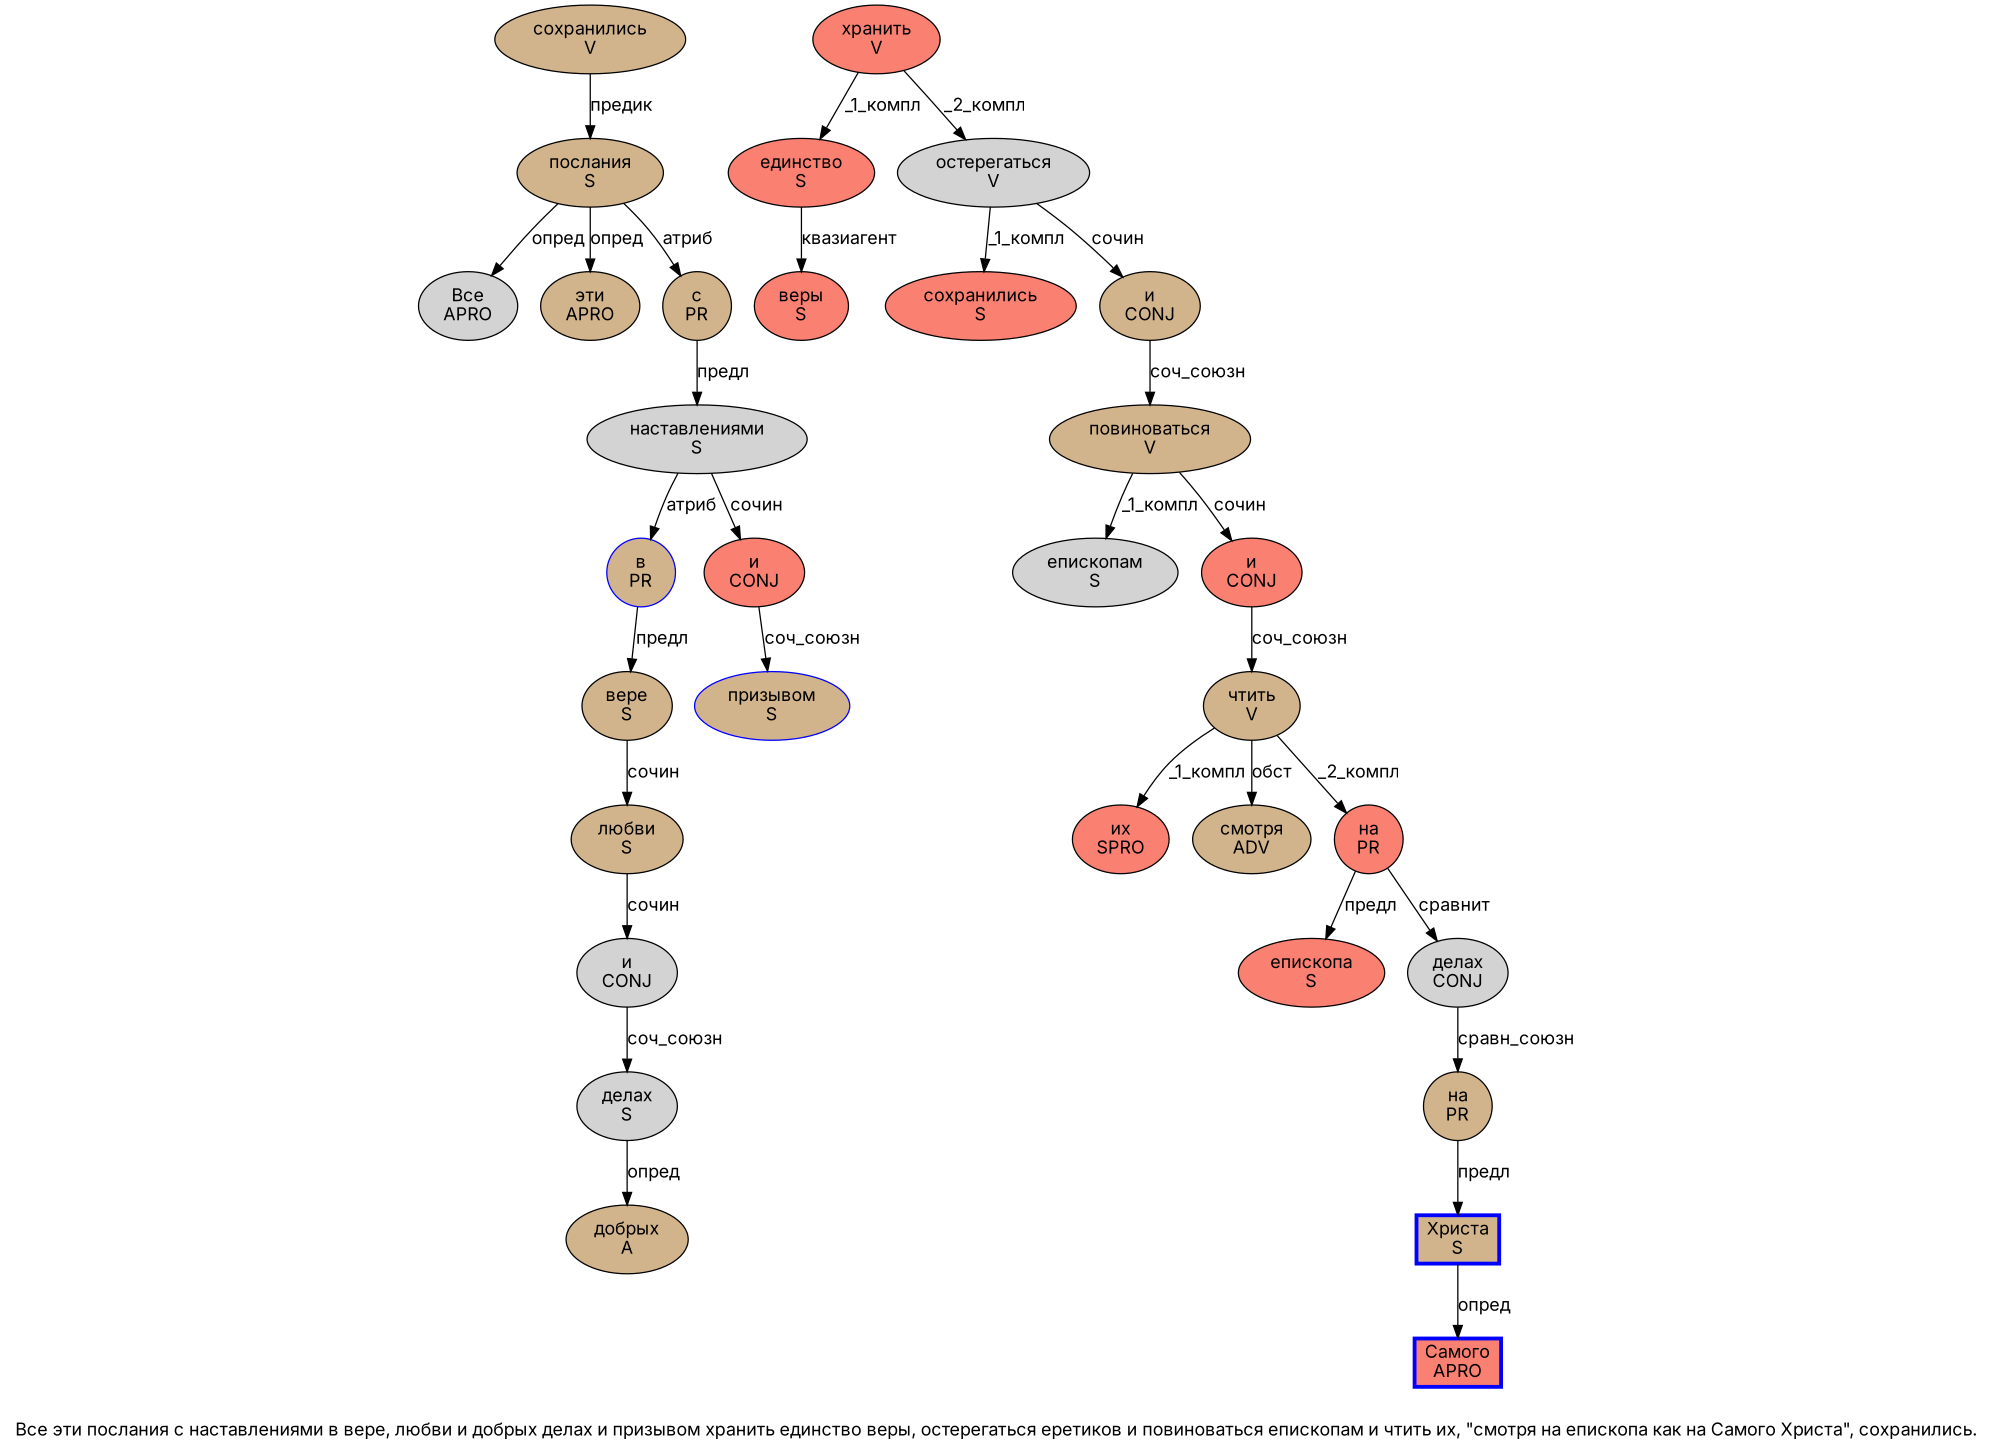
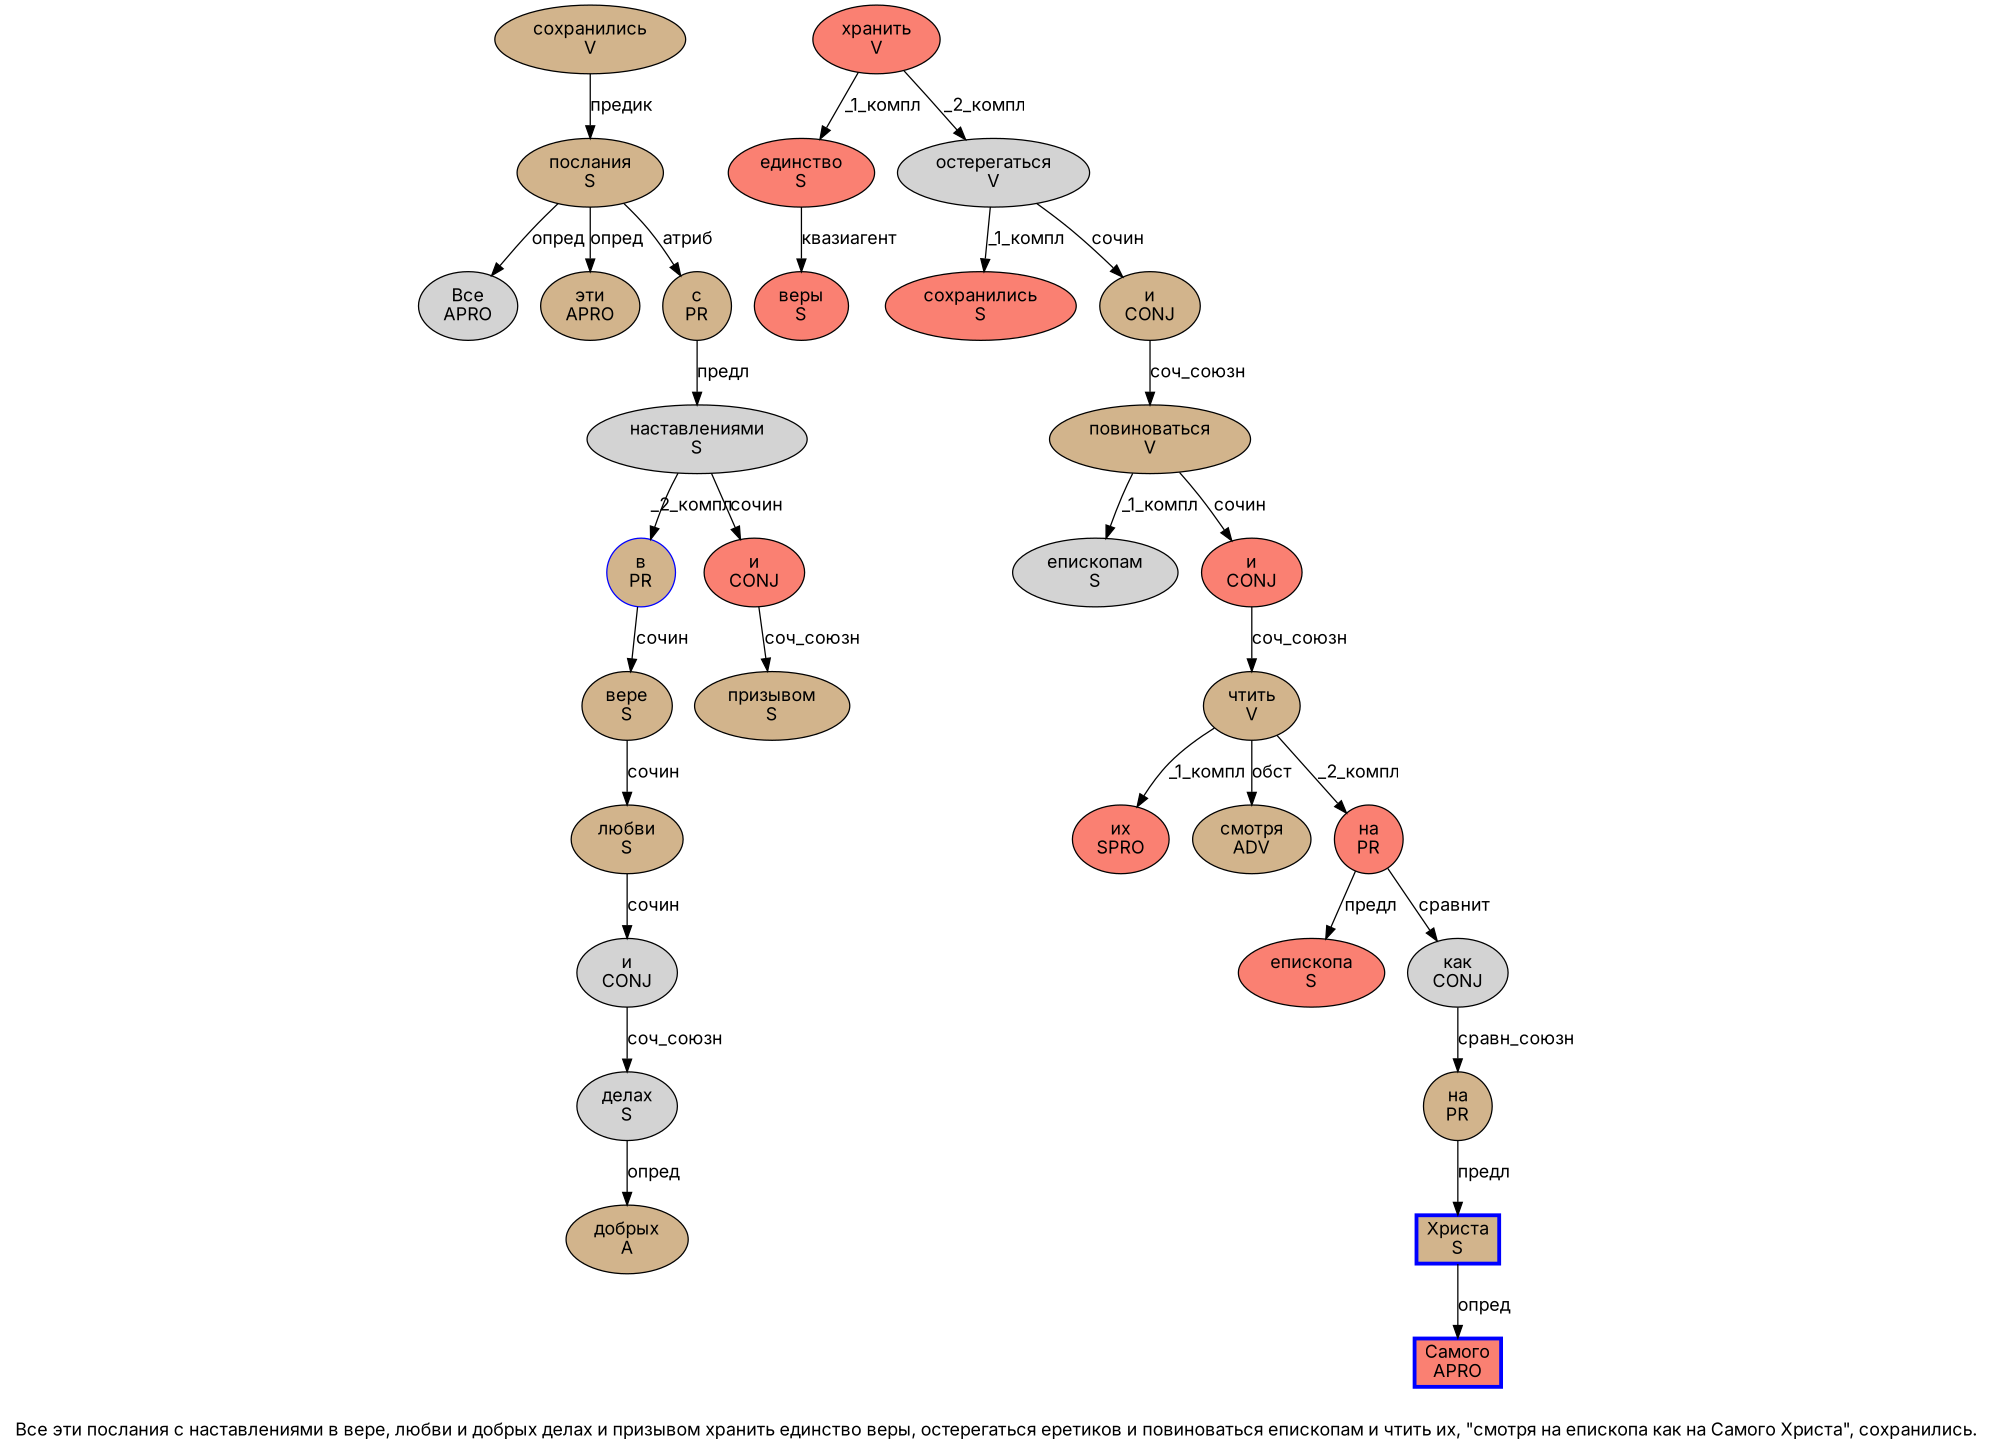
(692, 506) -> (692, 506)
(663, 639) -> (663, 639)
(772, 706) -> (772, 706)
(1458, 973) -> (1458, 973)
